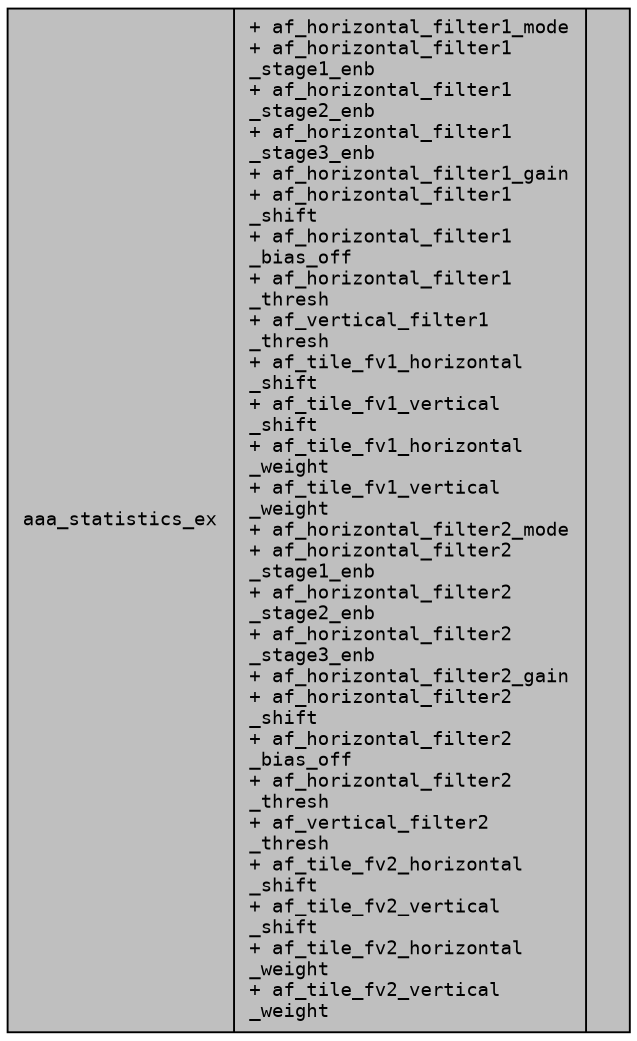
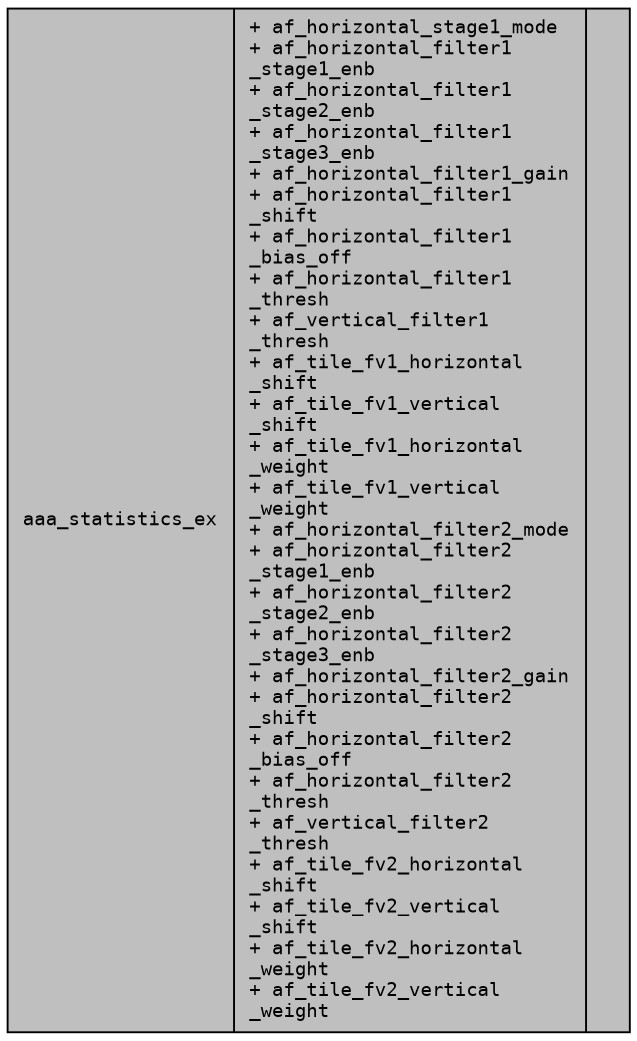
(410, 28) -> (404, 28)
